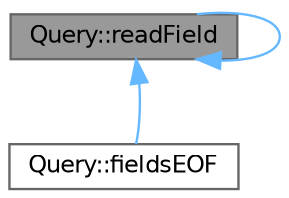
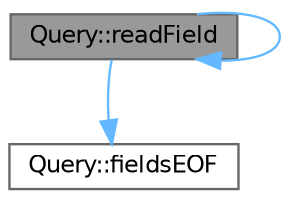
(140, 114) -> (108, 90)
